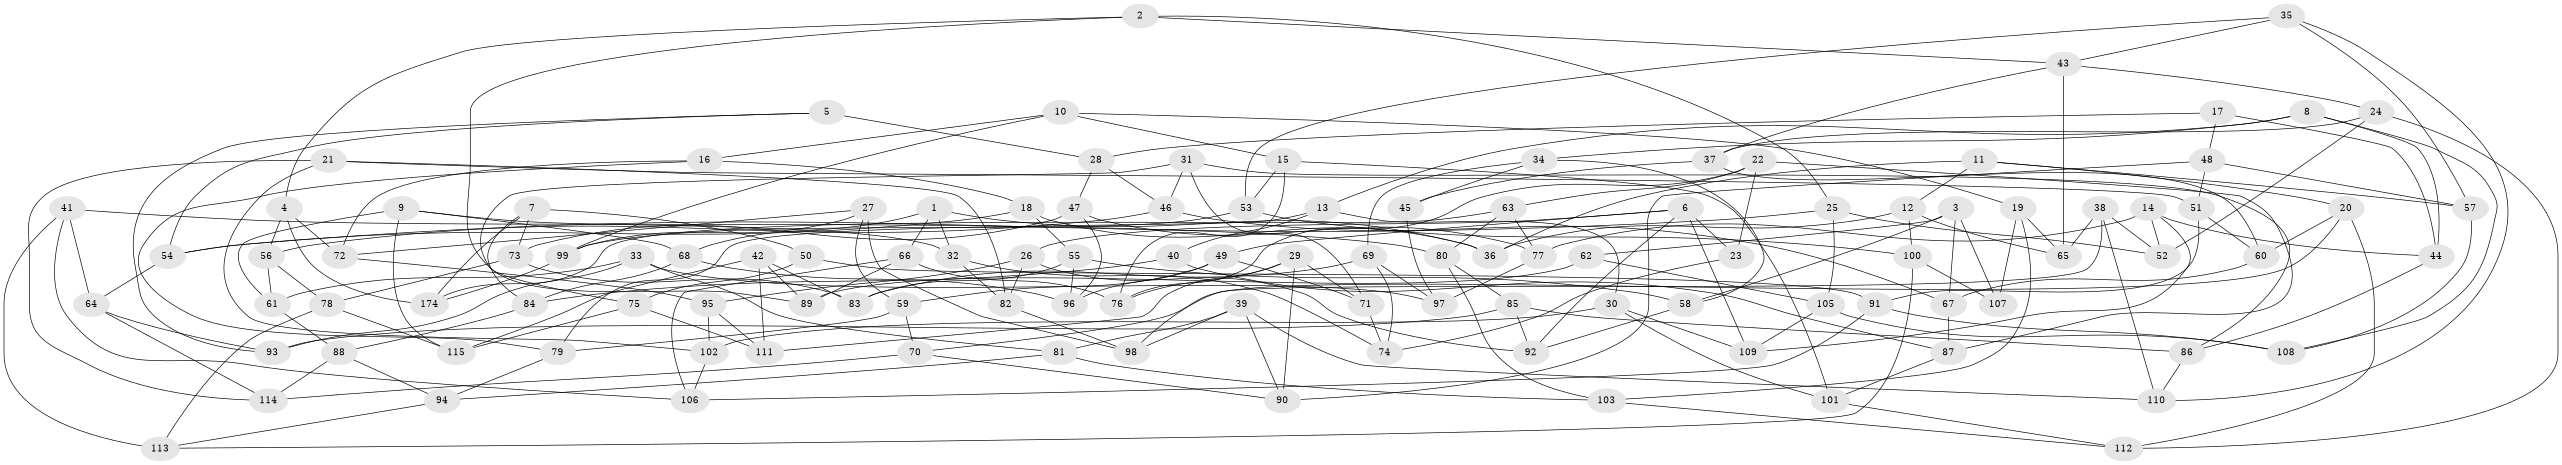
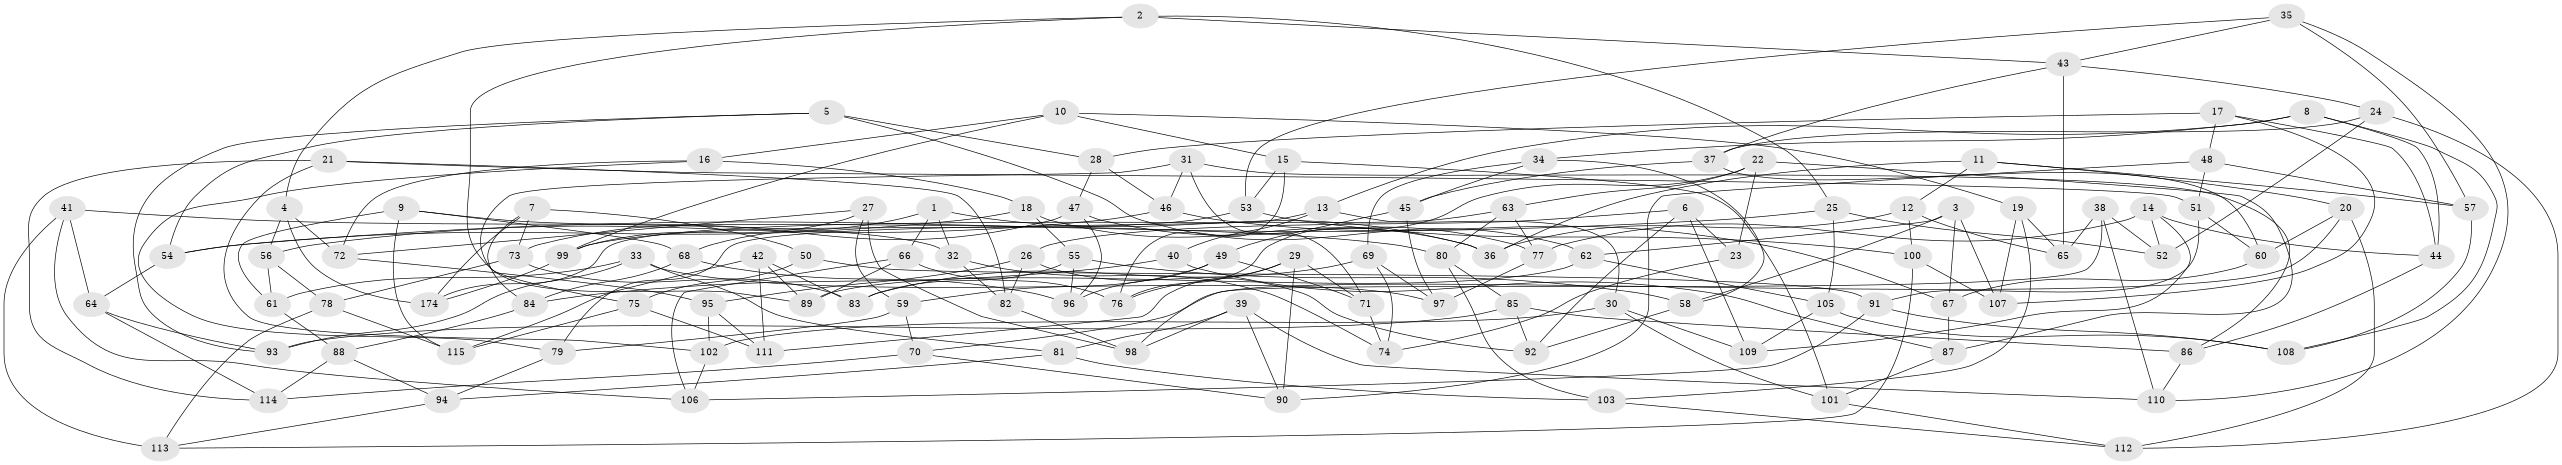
none -> (1112, 203)
(1356, 236) -> (1312, 229)
none -> (2299, 272)
